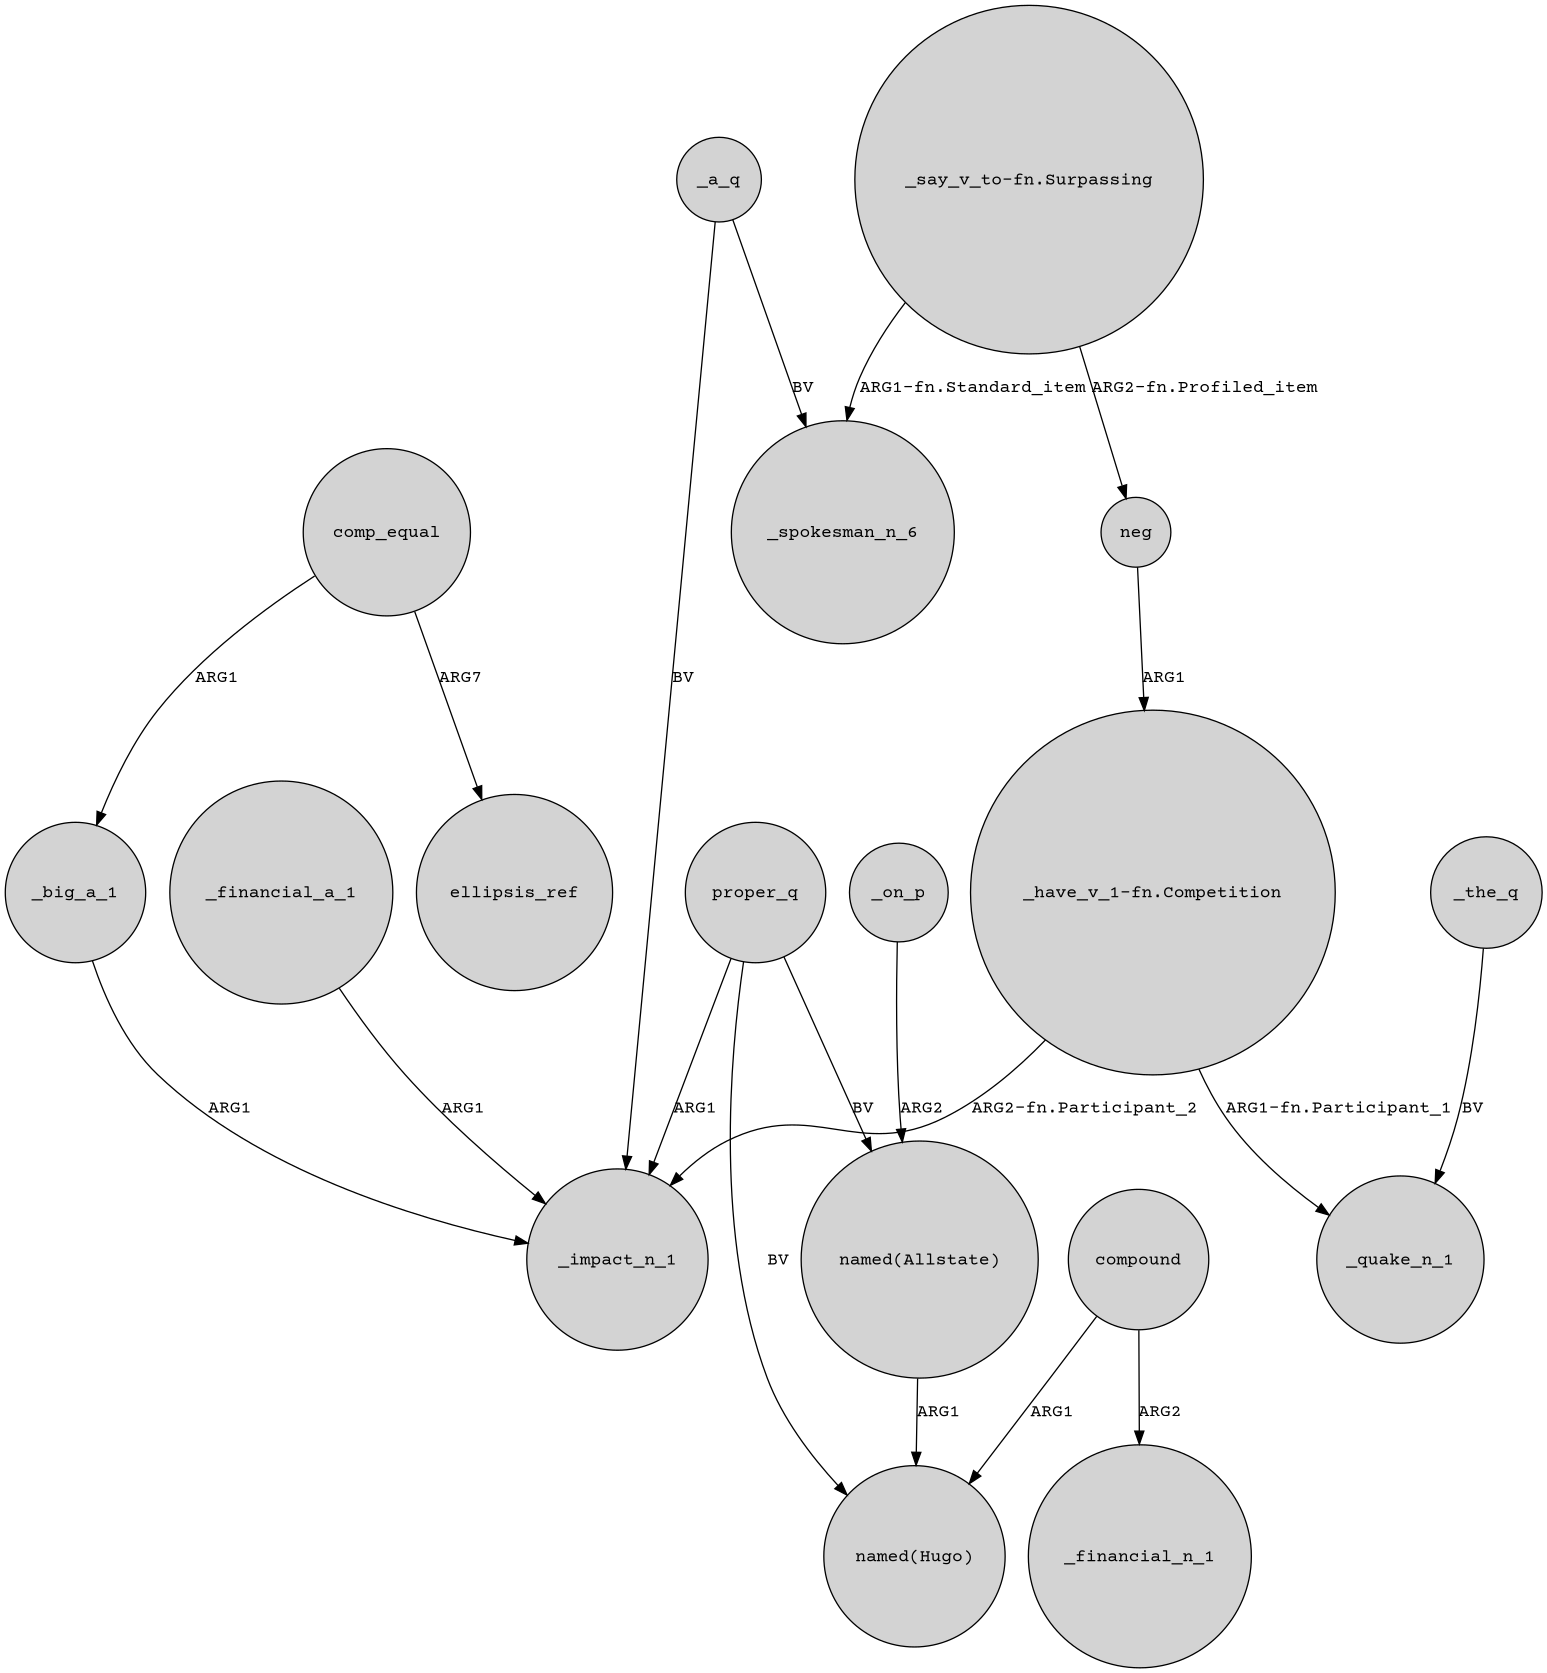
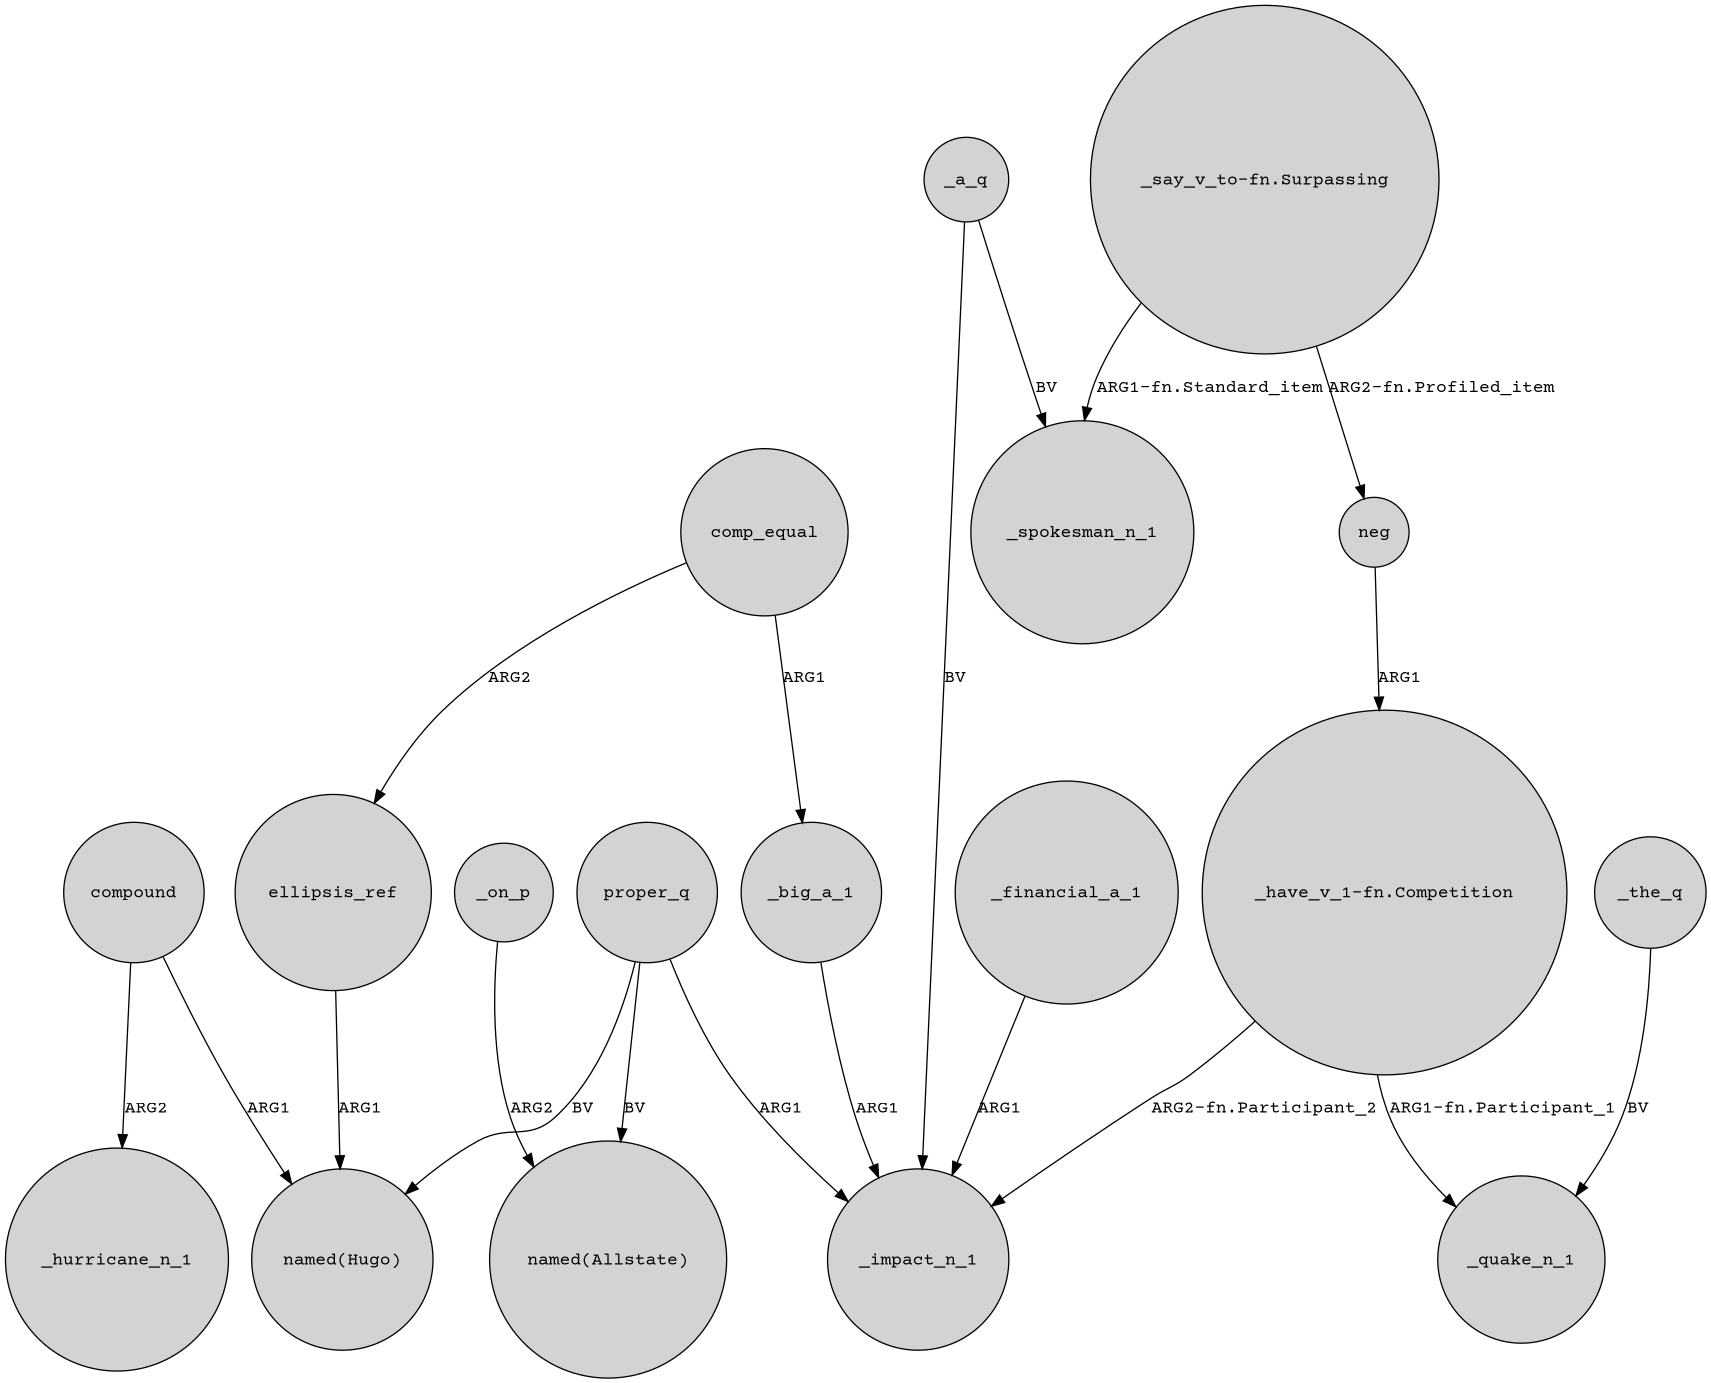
(843, 532) -> (1082, 532)
(461, 677) -> (510, 677)
(917, 1415) -> (338, 1073)
(1140, 1556) -> (117, 1260)
